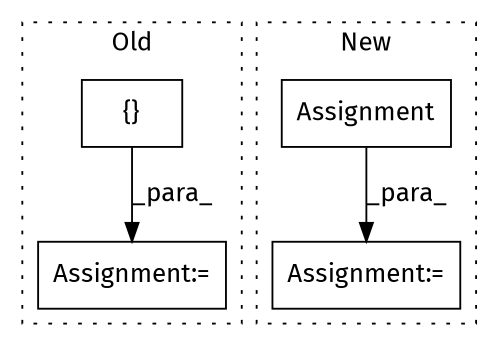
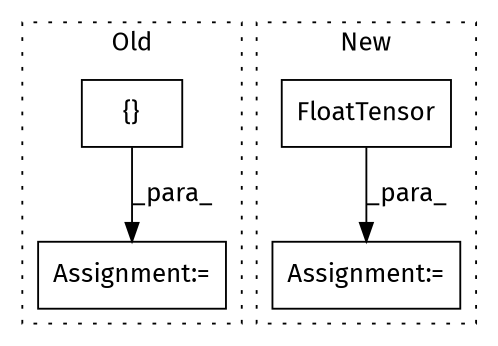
(366, 113) -> (366, 113)
